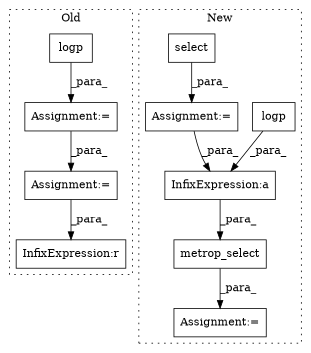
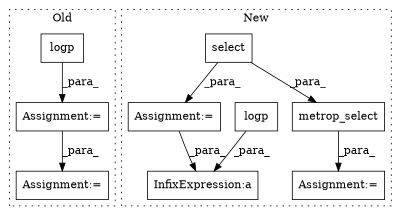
(220, 216) -> (280, 80)
(71, 254) -> none
